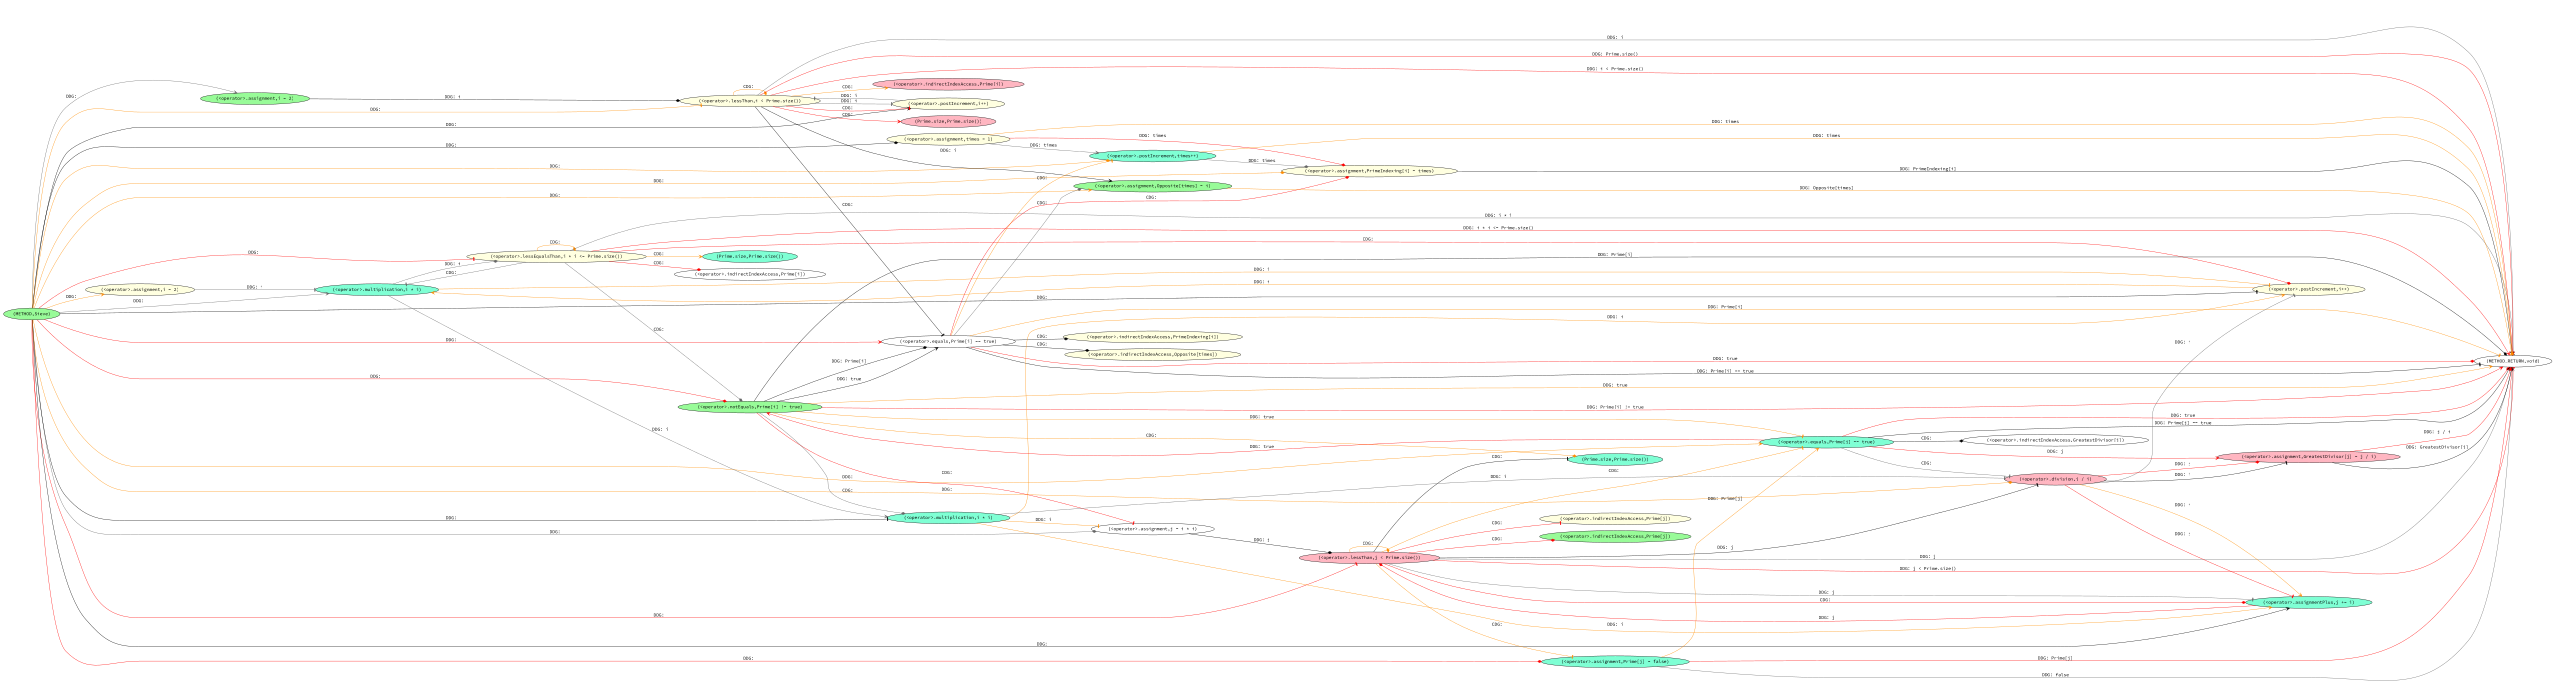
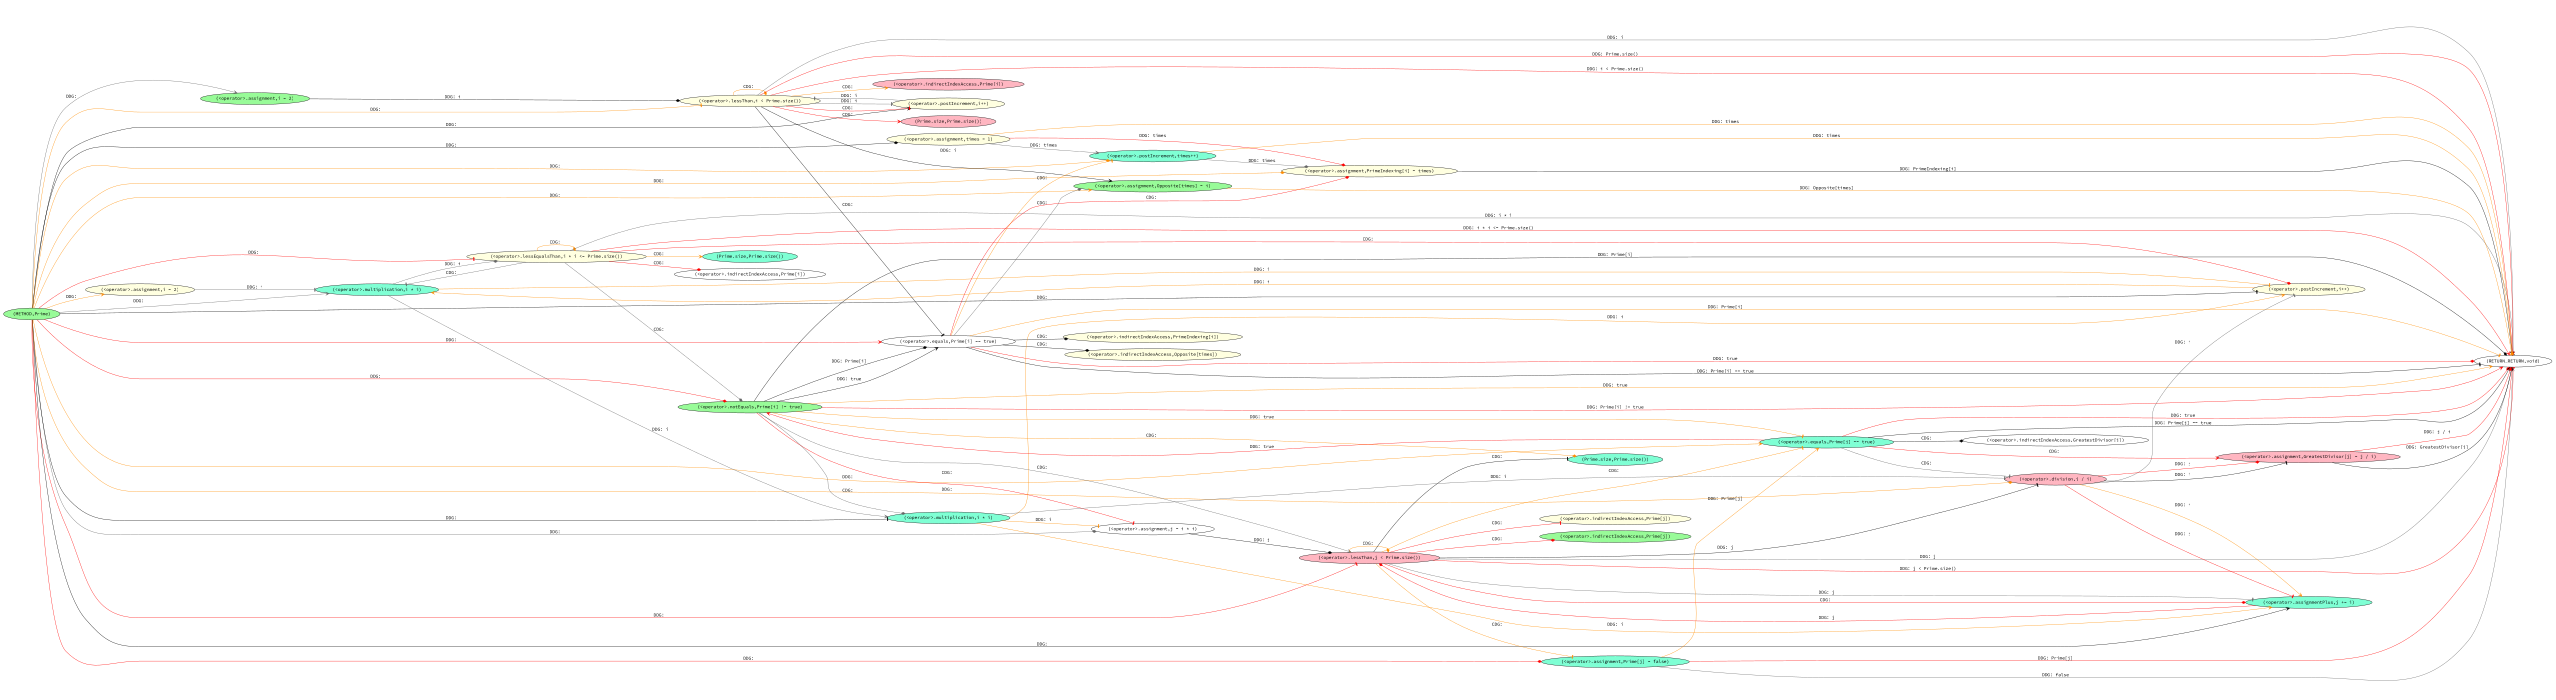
(32, 314) -> (32, 314)
(2513, 361) -> (2513, 361)
(2056, 451) -> (2056, 451)
none -> (1053, 474)
